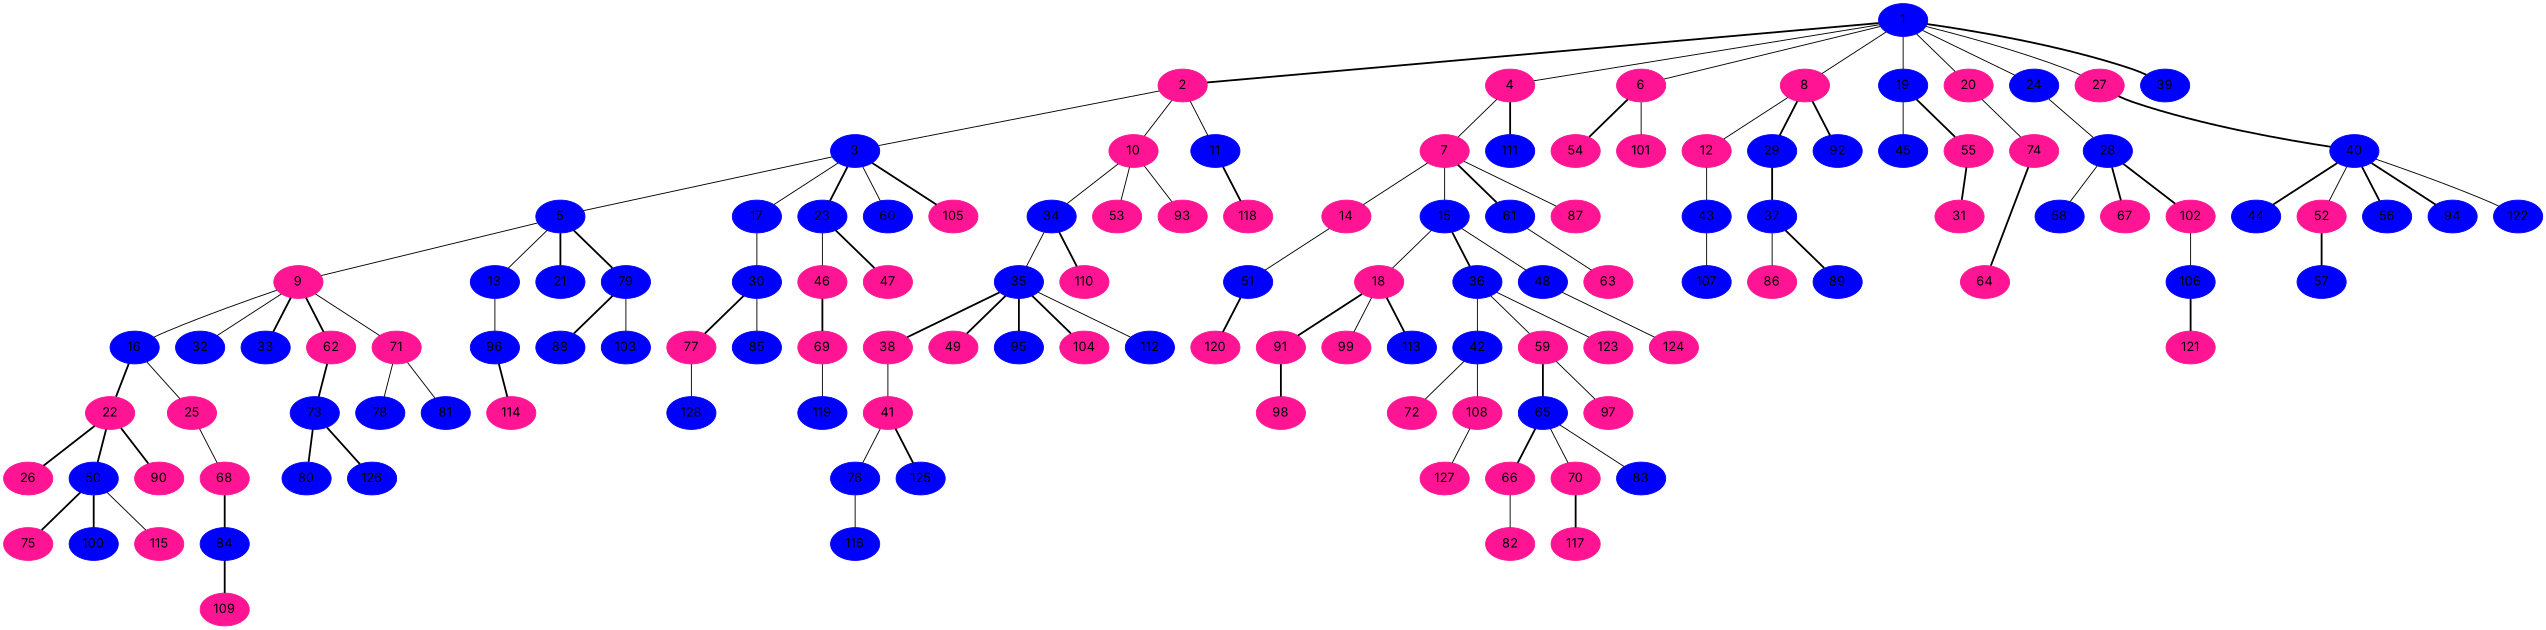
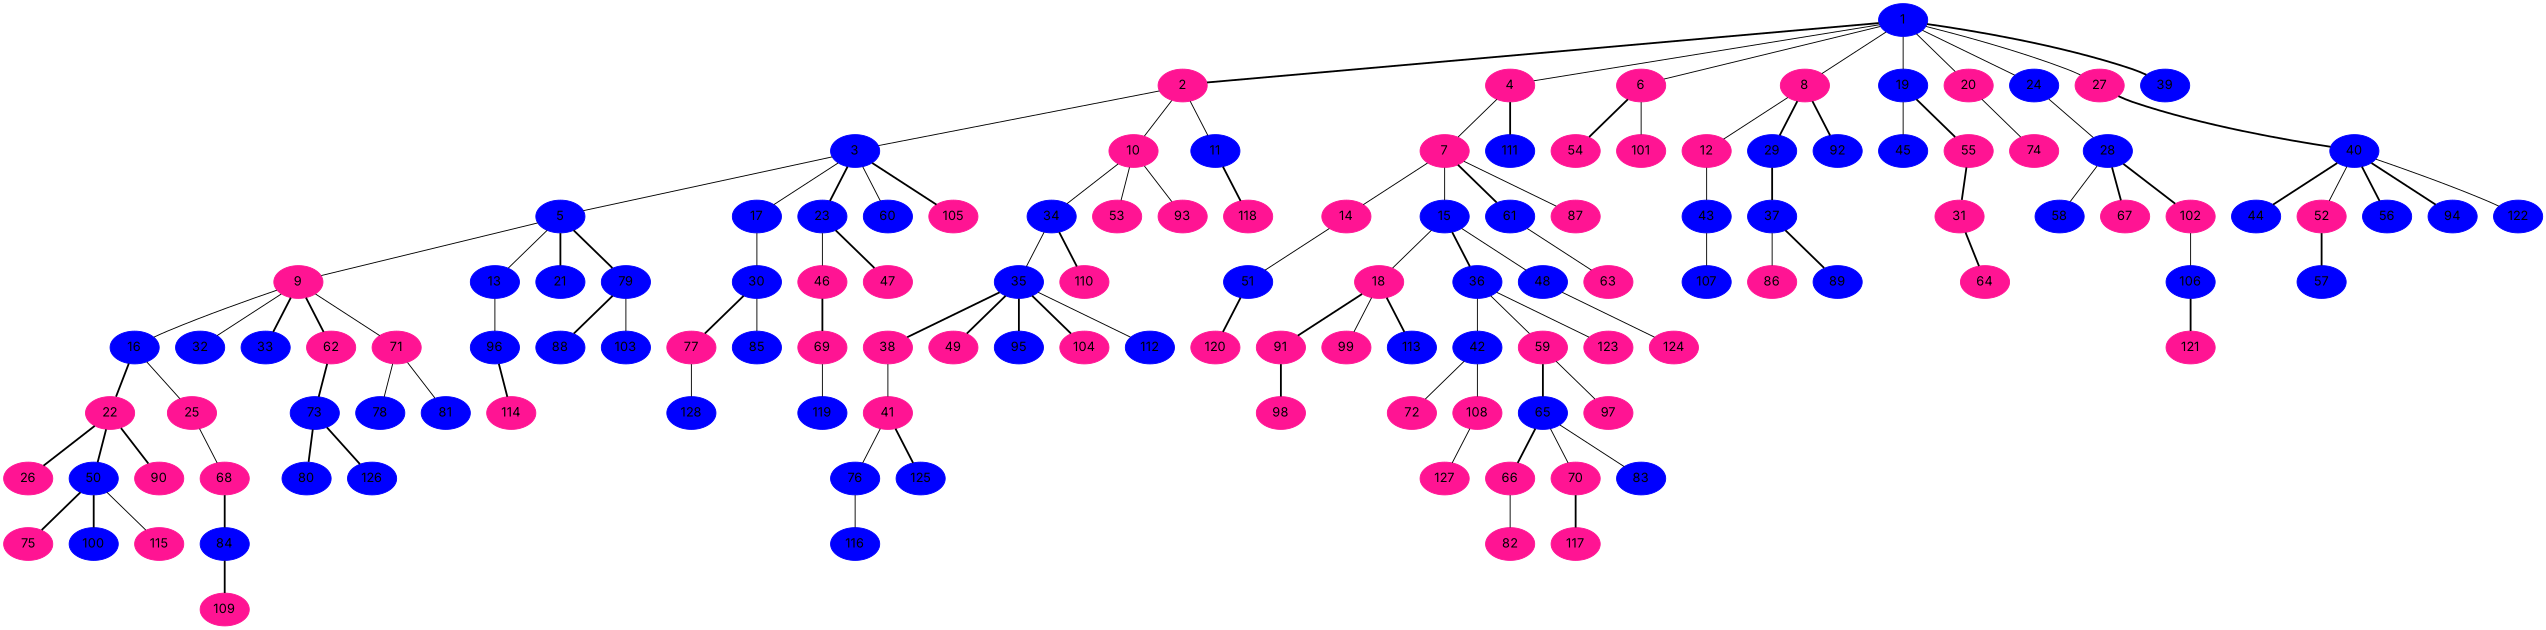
(2010, 216) -> (1972, 249)
